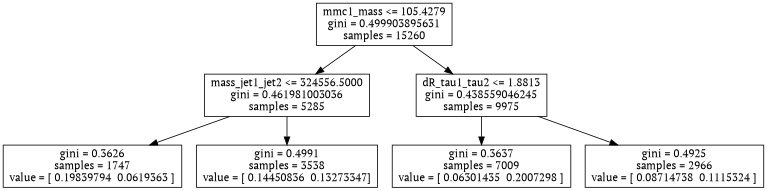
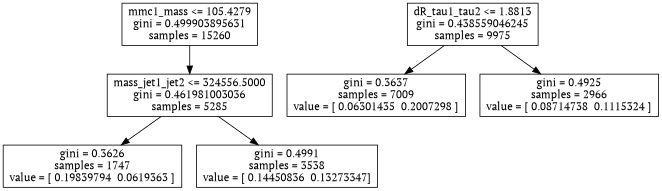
(429, 57) -> none
